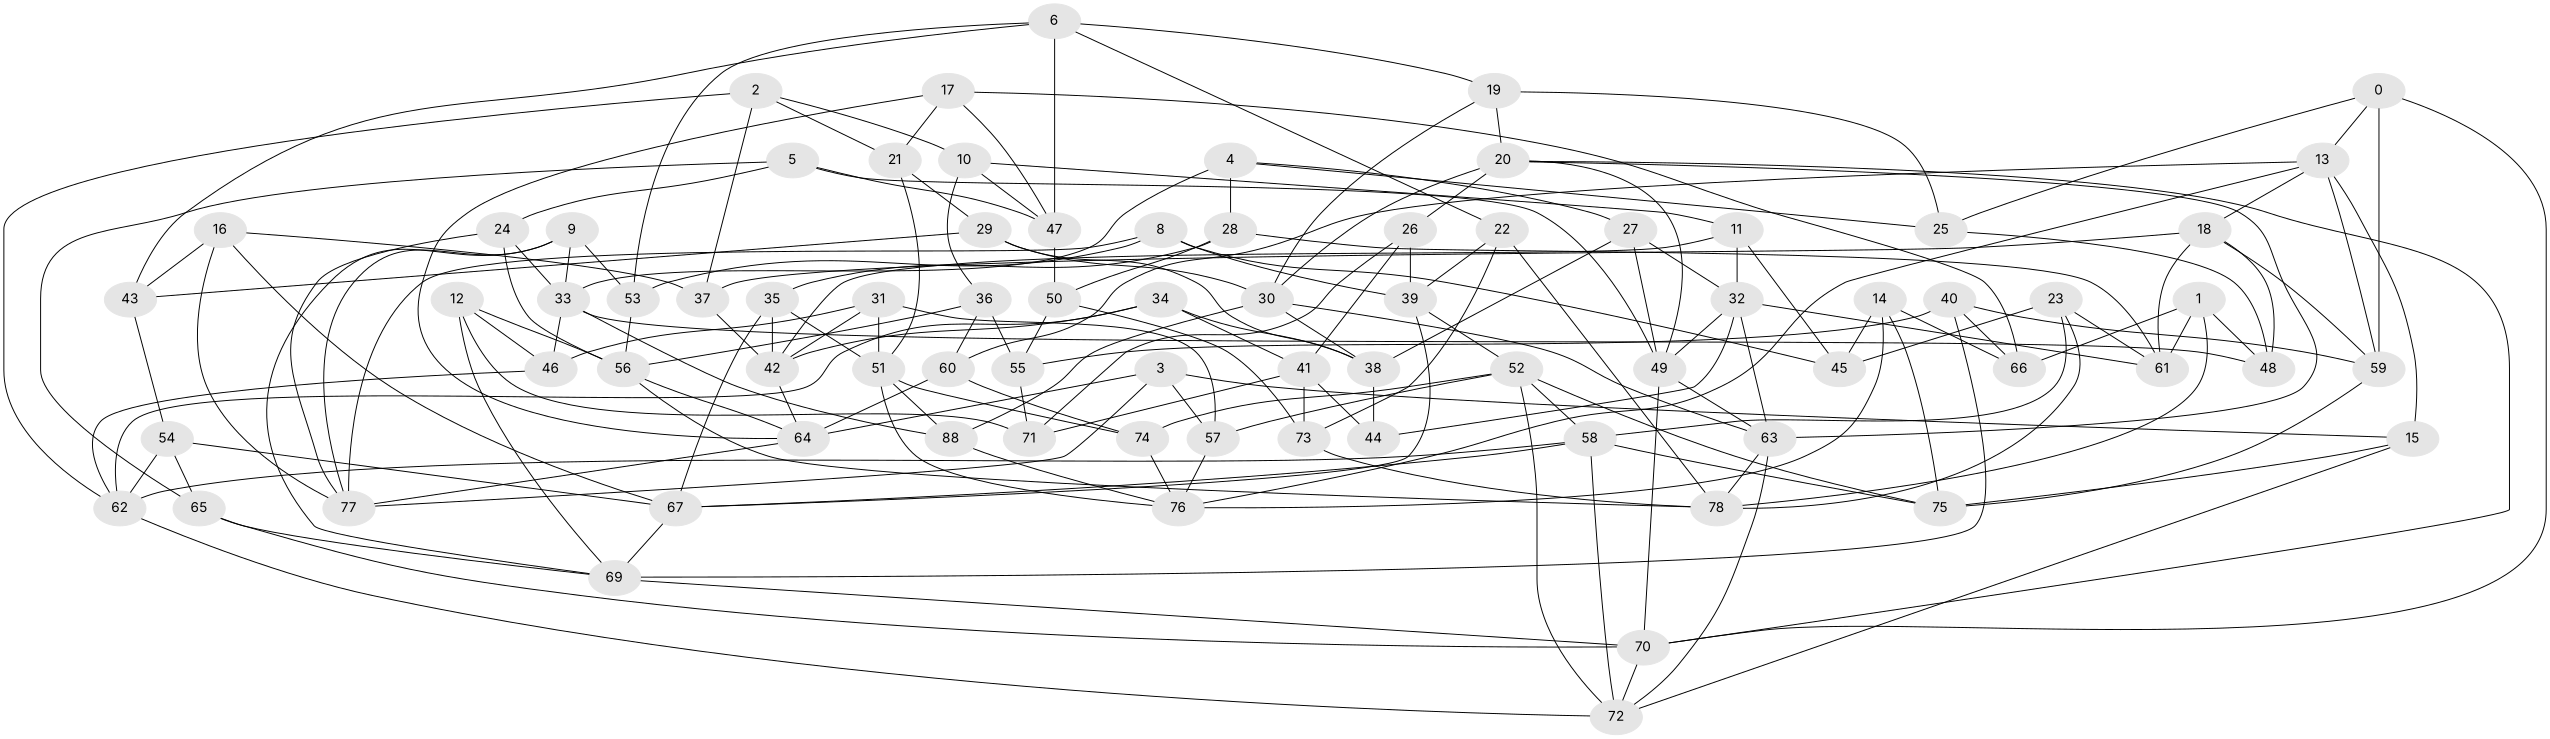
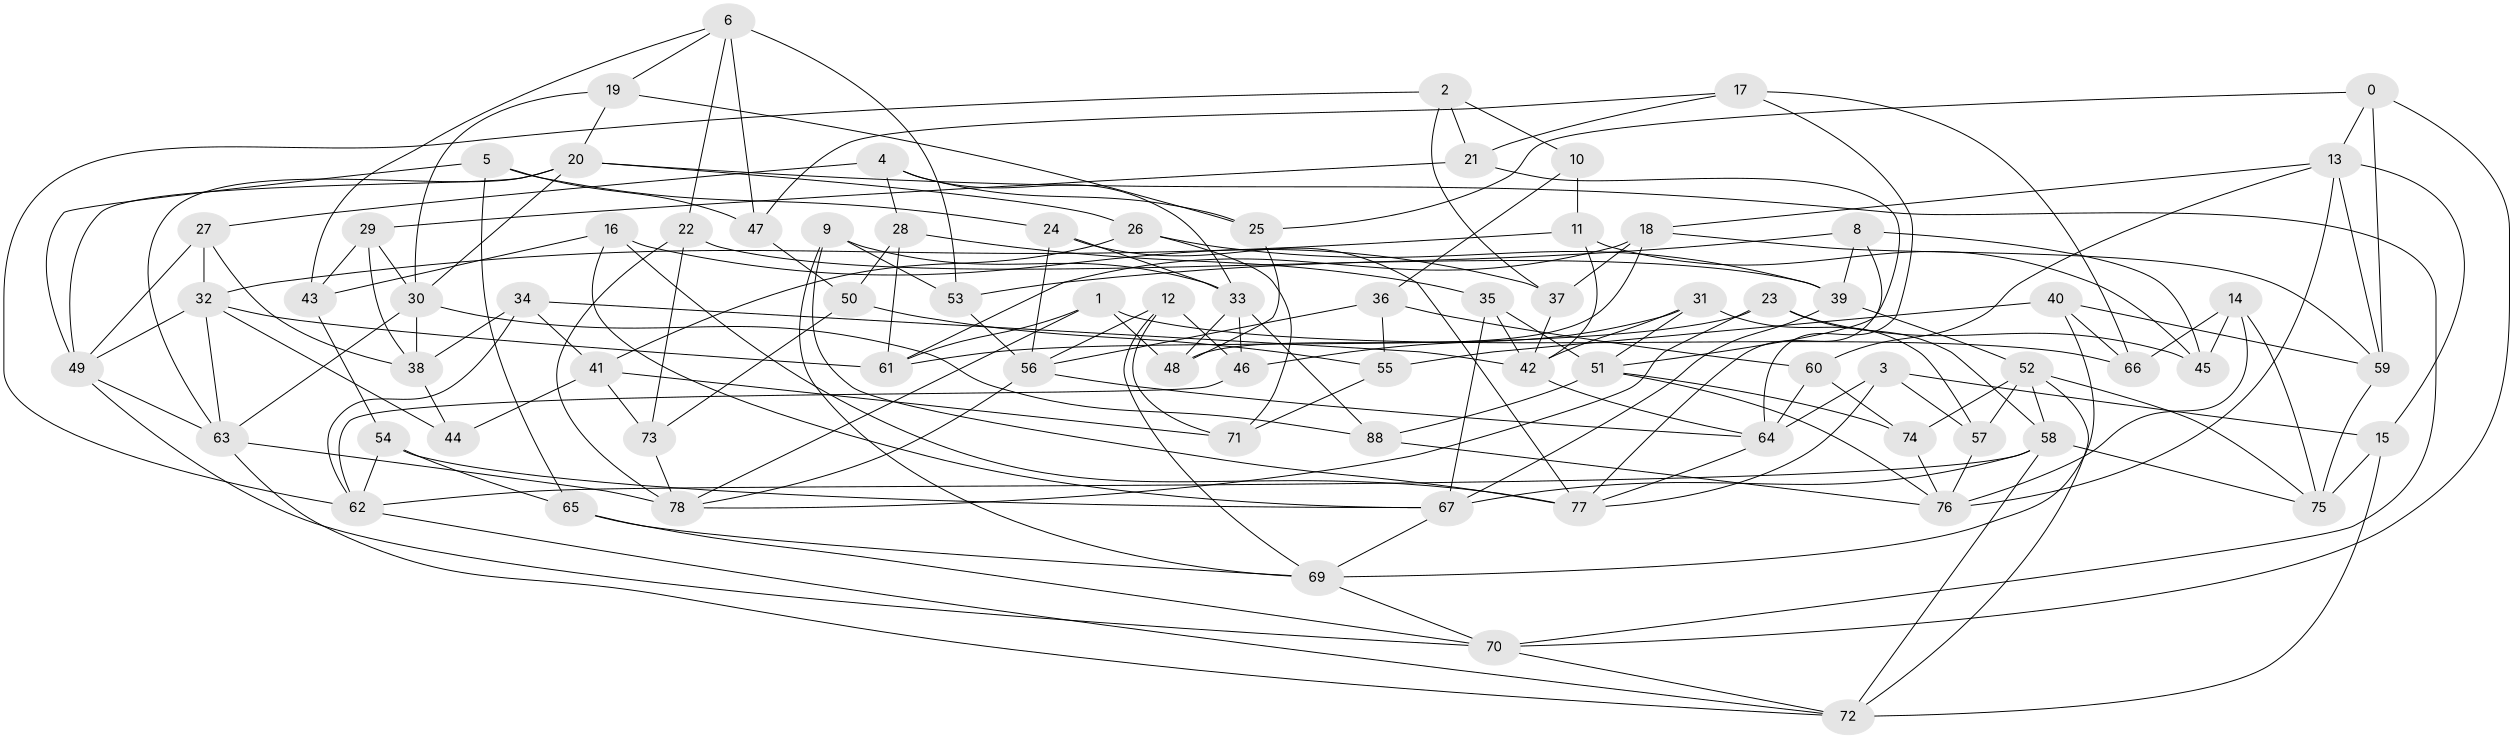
(1010, 195) -> none
